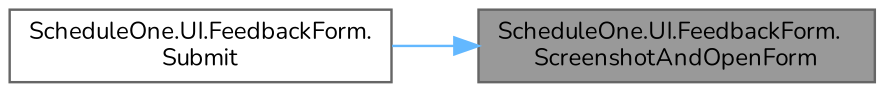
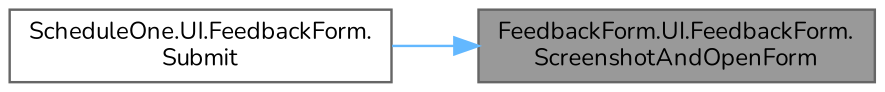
(677, 46) -> (677, 46)
